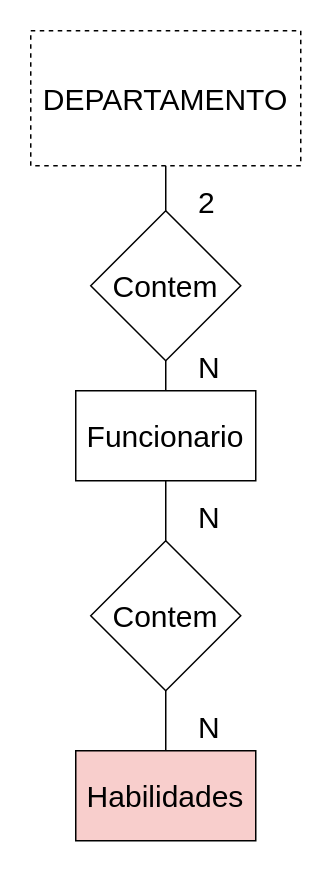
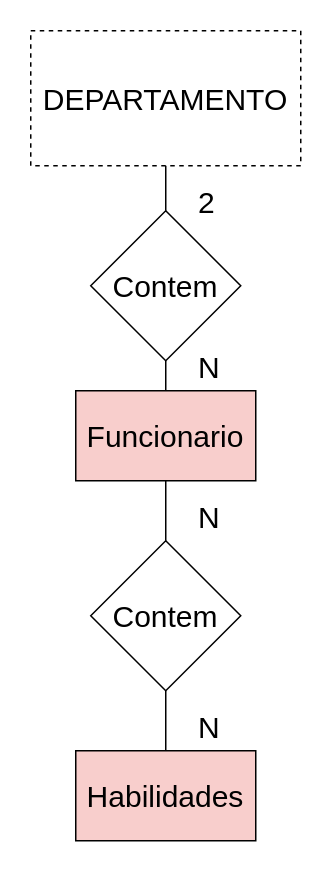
(166, 436) -> (166, 436)
